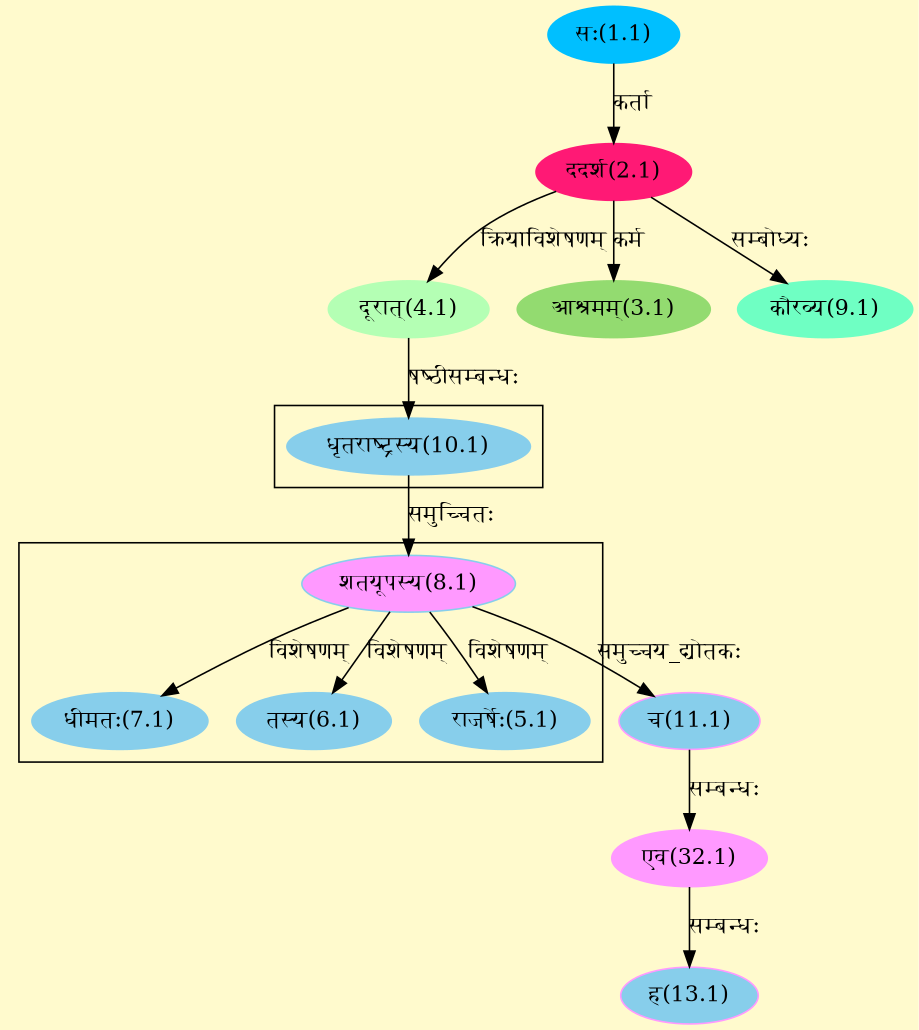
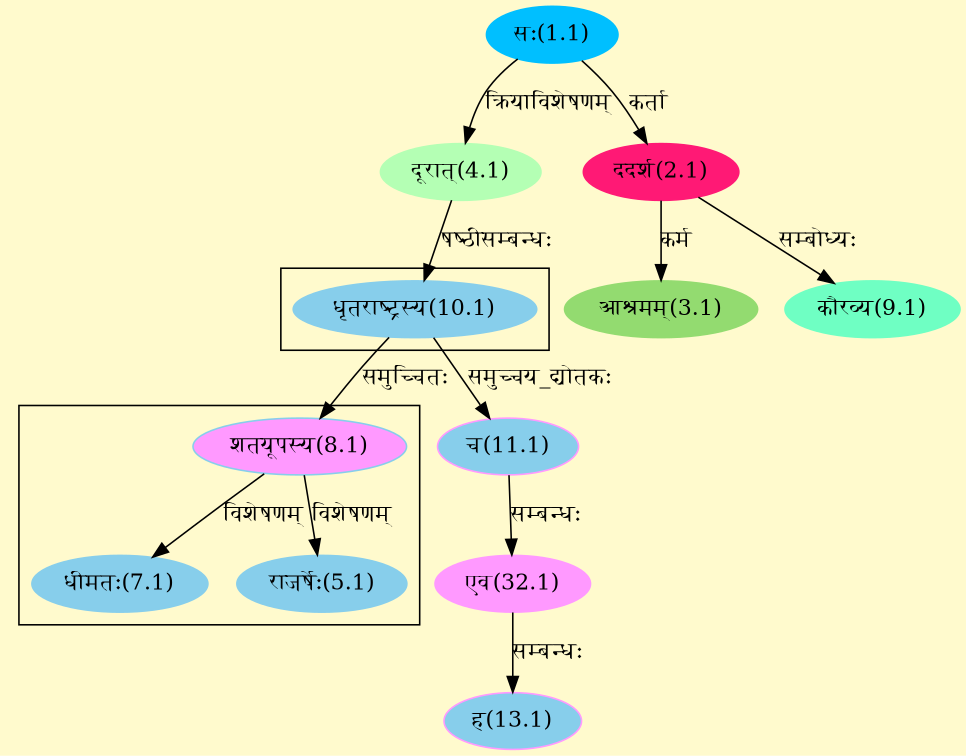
(492, 222) -> (488, 89)
(559, 642) -> (457, 371)
(314, 721) -> none
